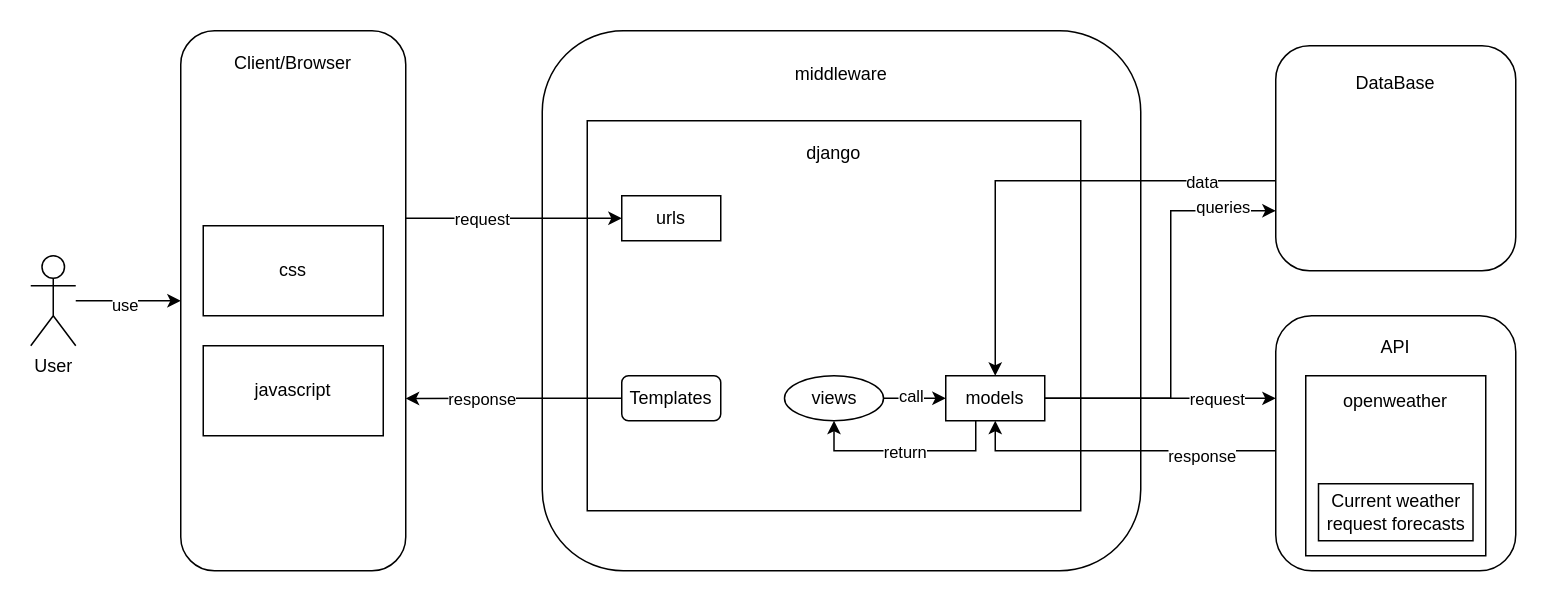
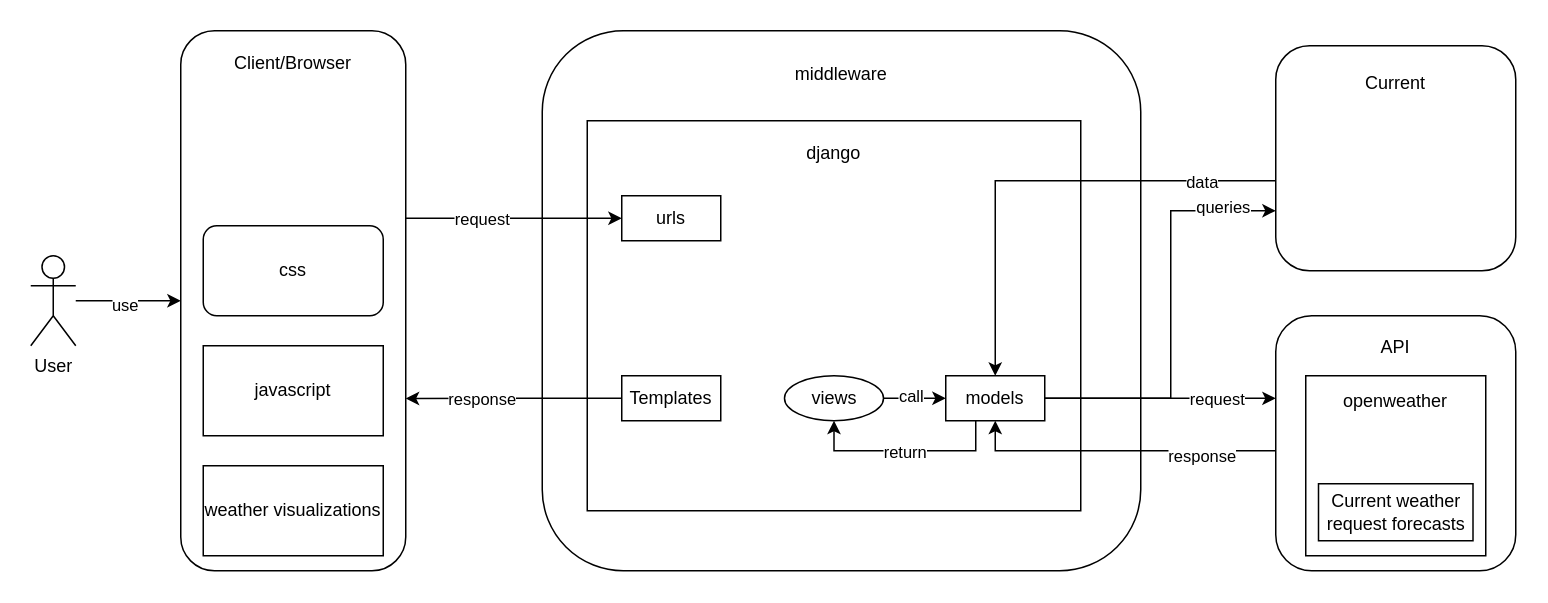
(1396, 158) -> (1396, 158)
(293, 271) -> (293, 271)
(671, 398) -> (671, 398)
none -> (293, 511)
